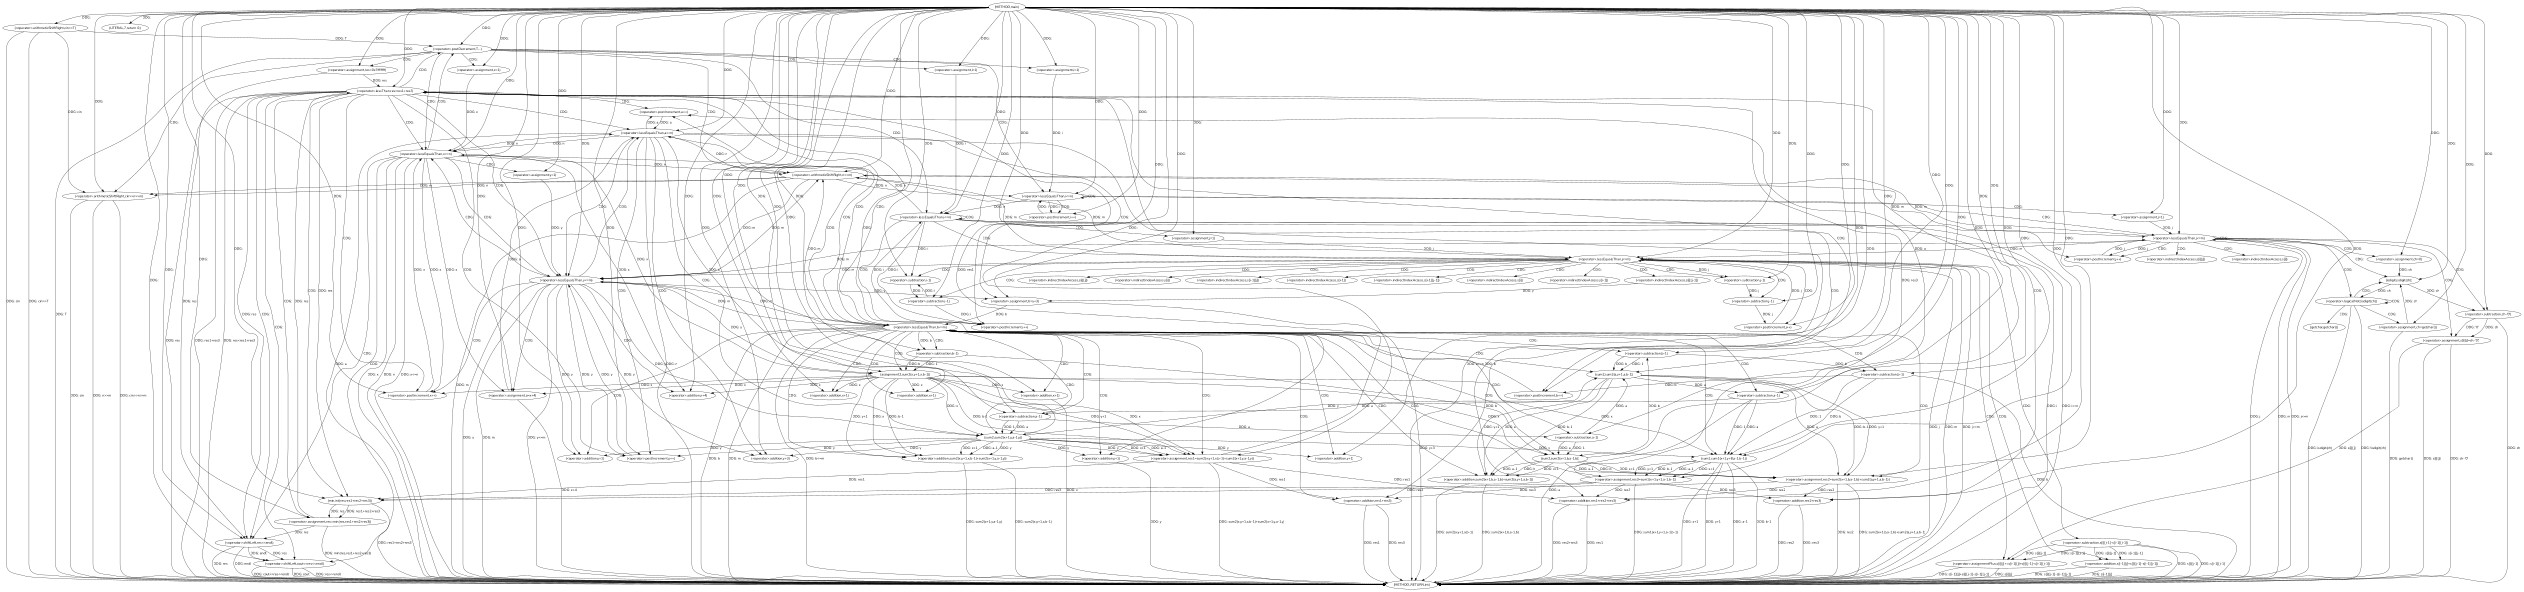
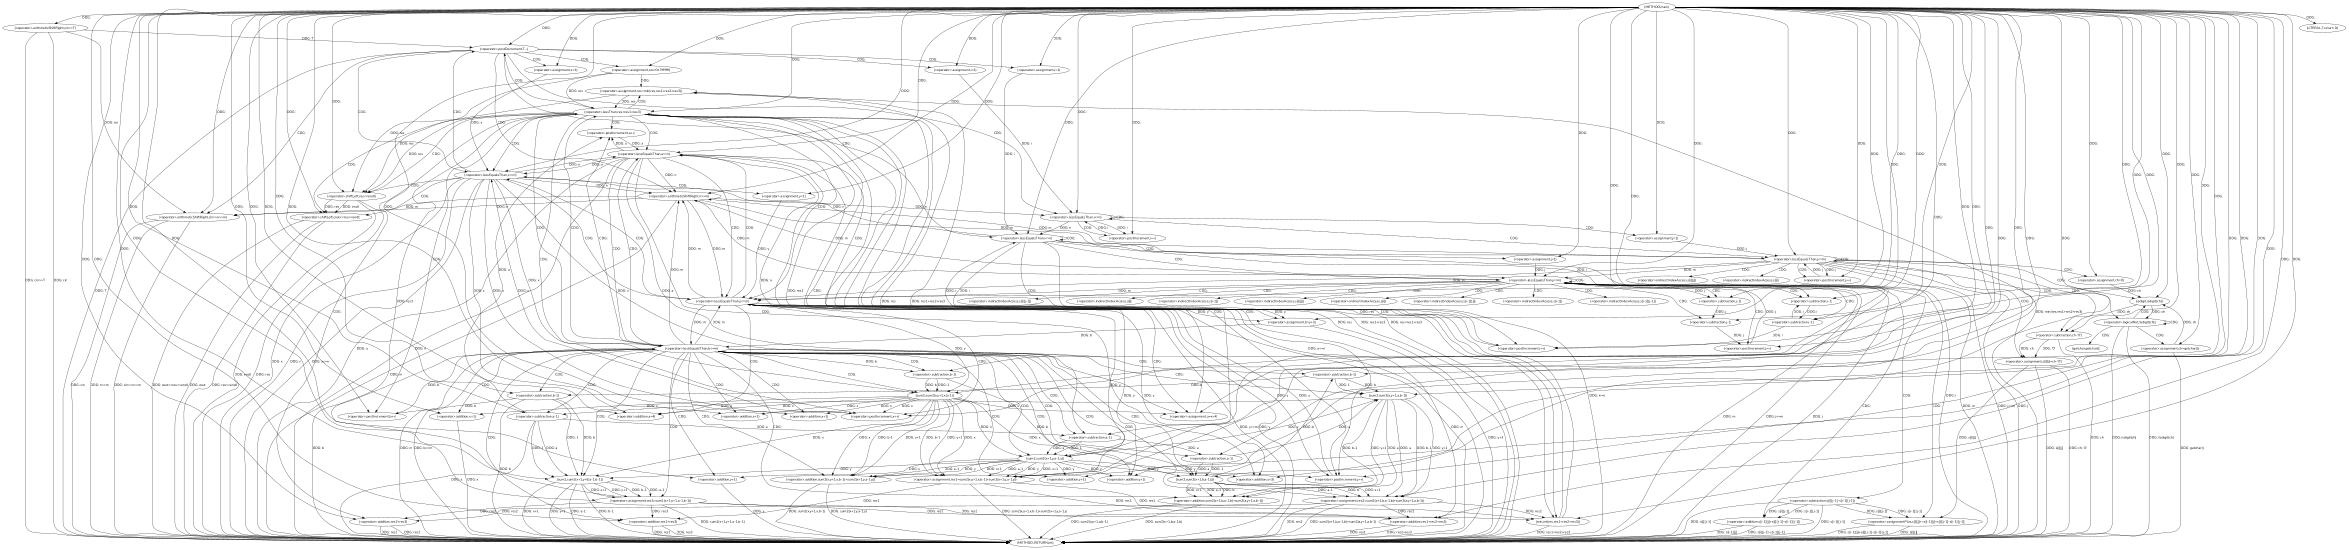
(183, 41) -> (641, 79)
(731, 369) -> (613, 262)
(905, 375) -> (935, 396)
(683, 577) -> none
